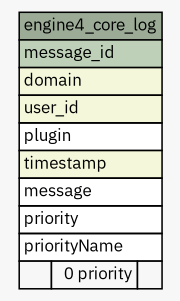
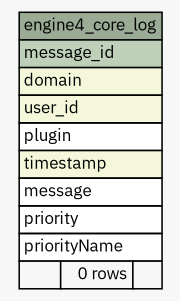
(98, 274) -> (103, 274)
